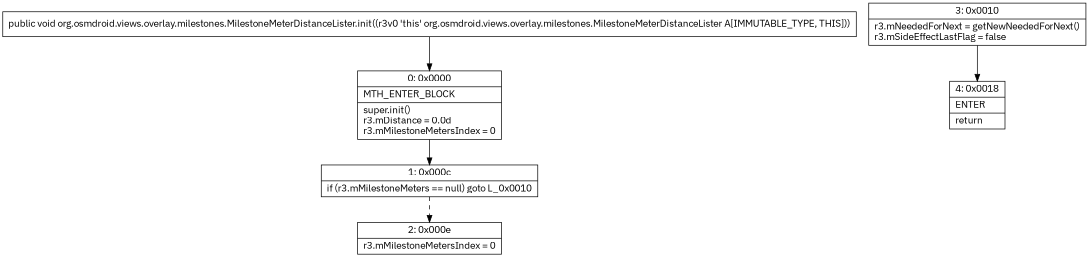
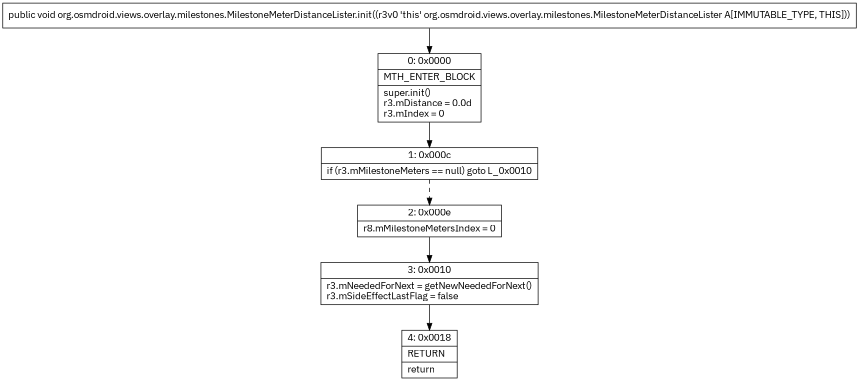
(970, 105) -> (426, 354)
(430, 131) -> (414, 114)
(430, 246) -> (430, 229)
none -> (430, 246)
